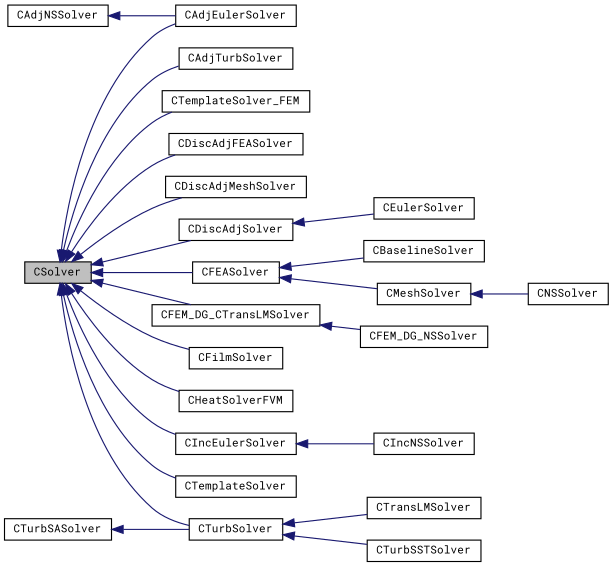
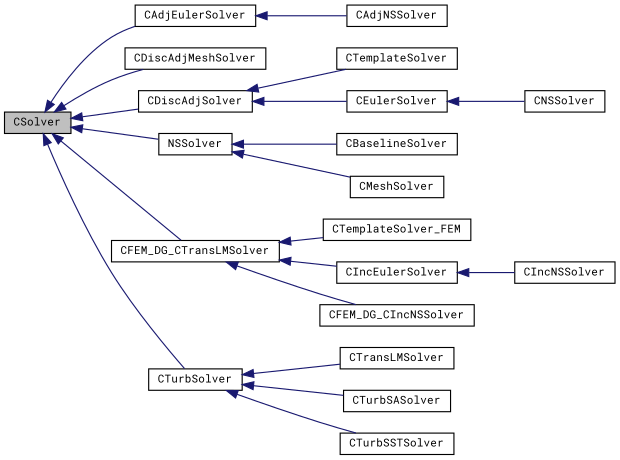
(148, 16) -> (307, 16)
(236, 59) -> none
(236, 144) -> none
(107, 172) -> (307, 239)
(236, 273) -> (195, 144)
(505, 294) -> (492, 101)
(424, 337) -> (397, 315)
(236, 358) -> none
(108, 375) -> (314, 264)
(101, 399) -> (302, 79)
(236, 401) -> none
(156, 529) -> (298, 391)
